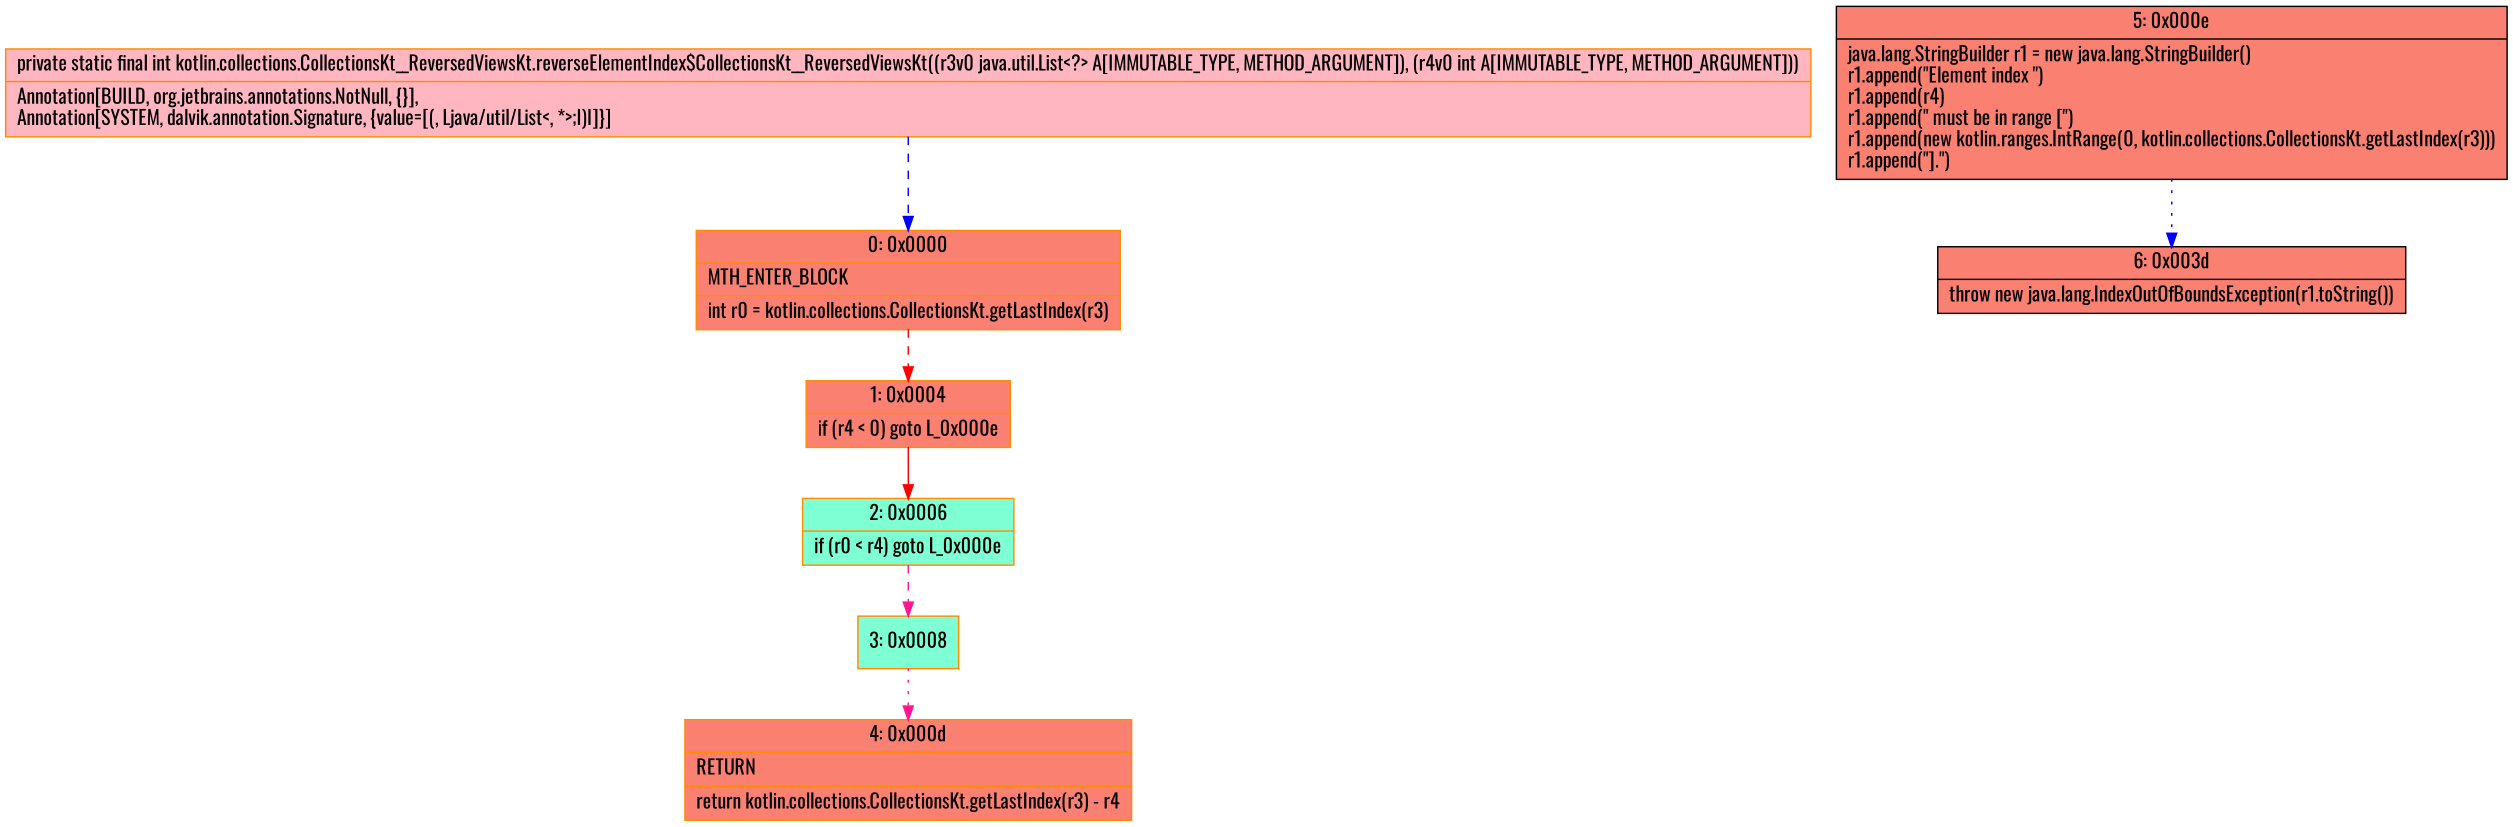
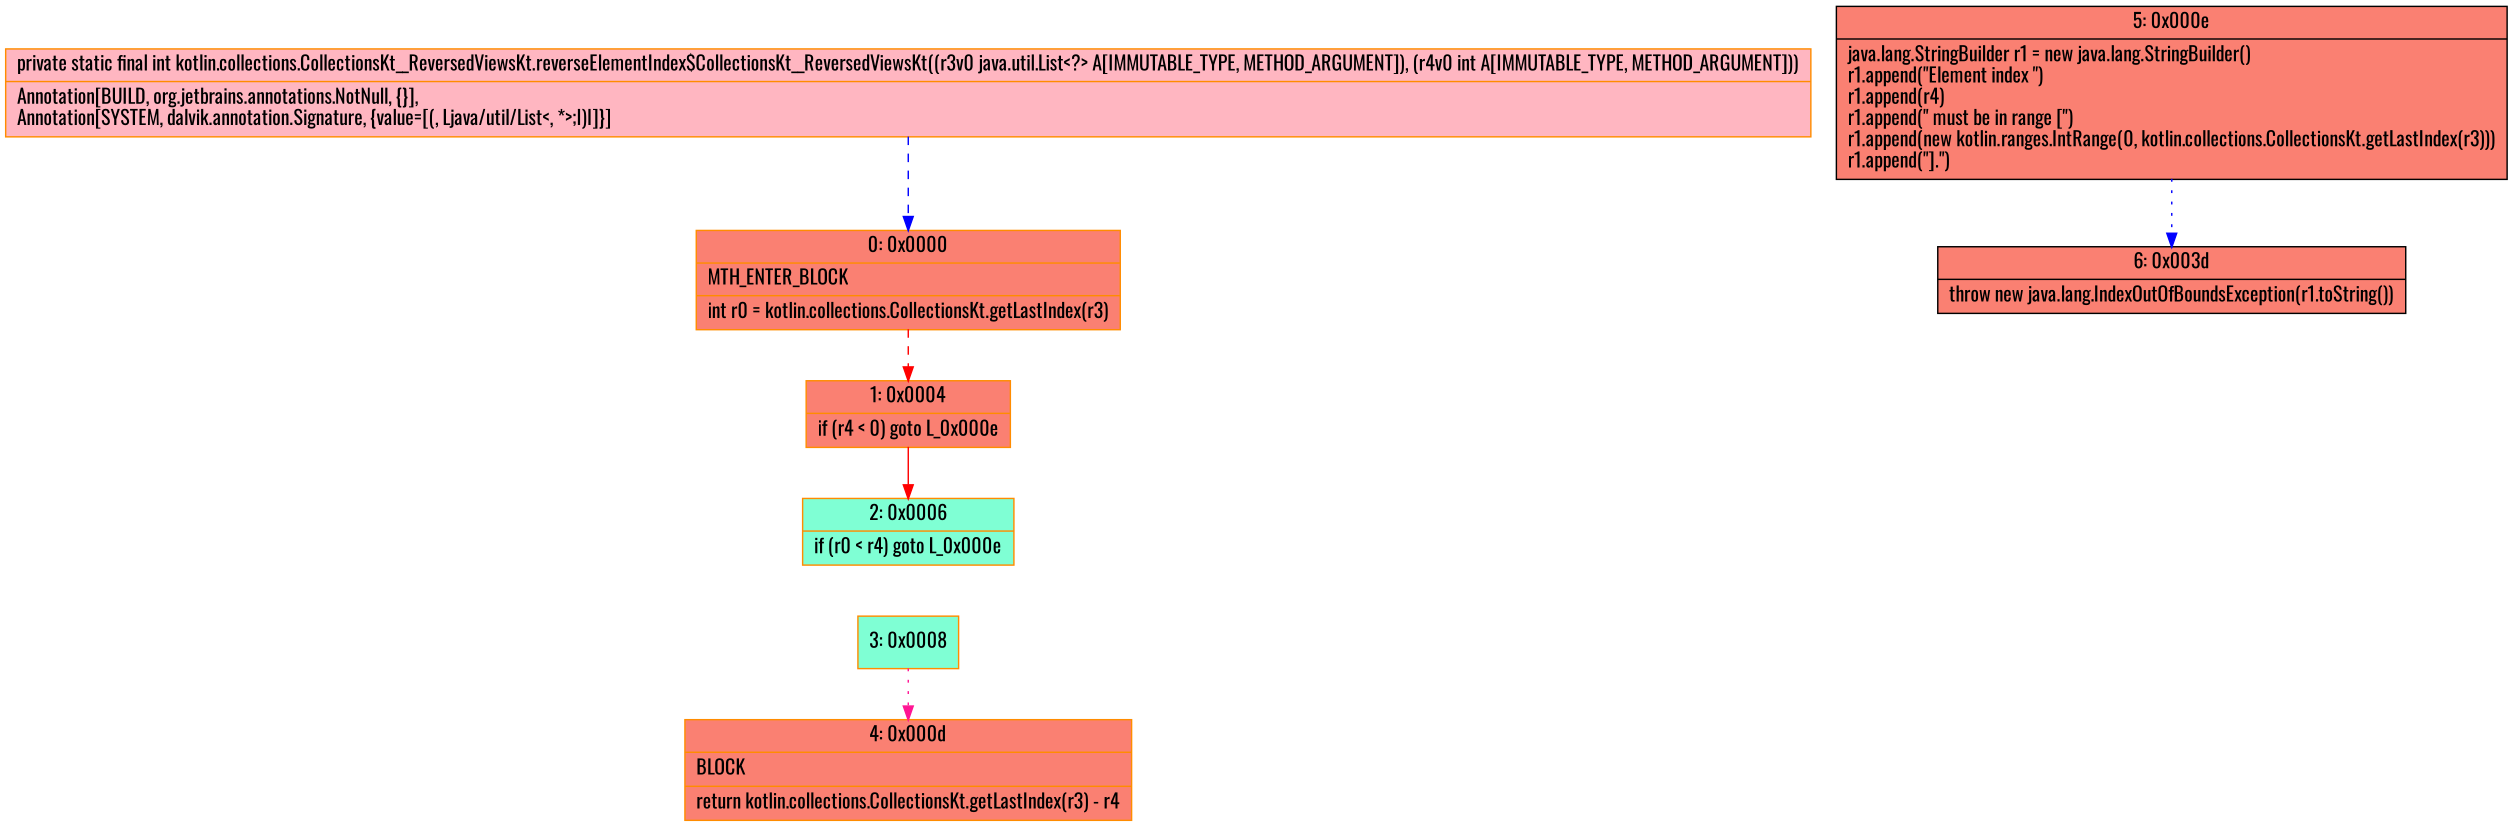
(908, 583) -> none
(727, 769) -> (721, 769)
